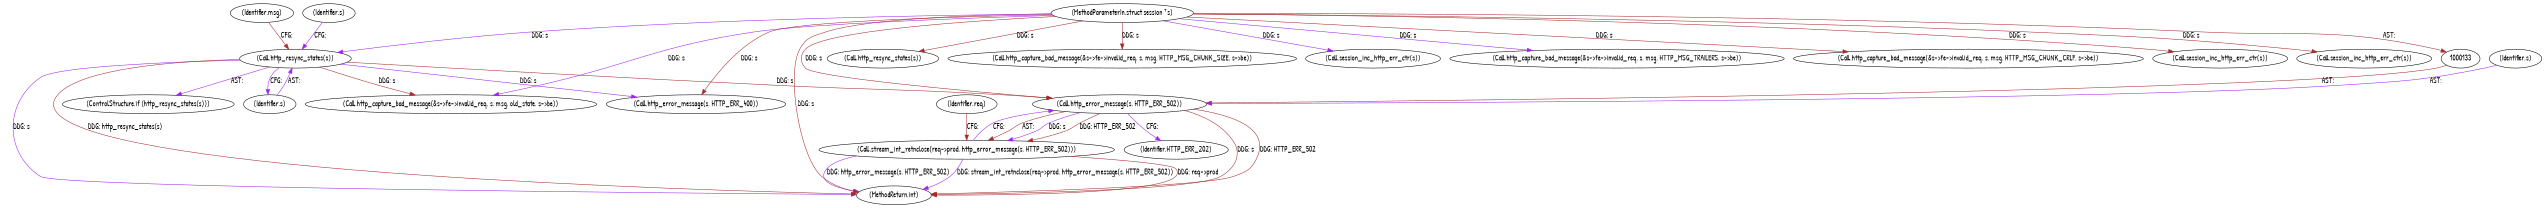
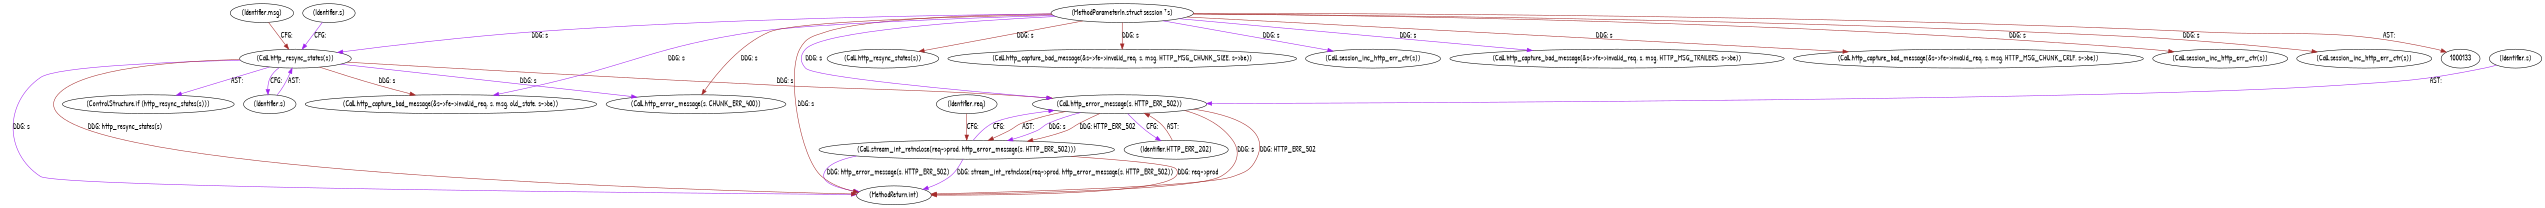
(802, 54) -> (802, 54)
(1829, 94) -> (1163, 126)
(696, 104) -> (696, 104)
